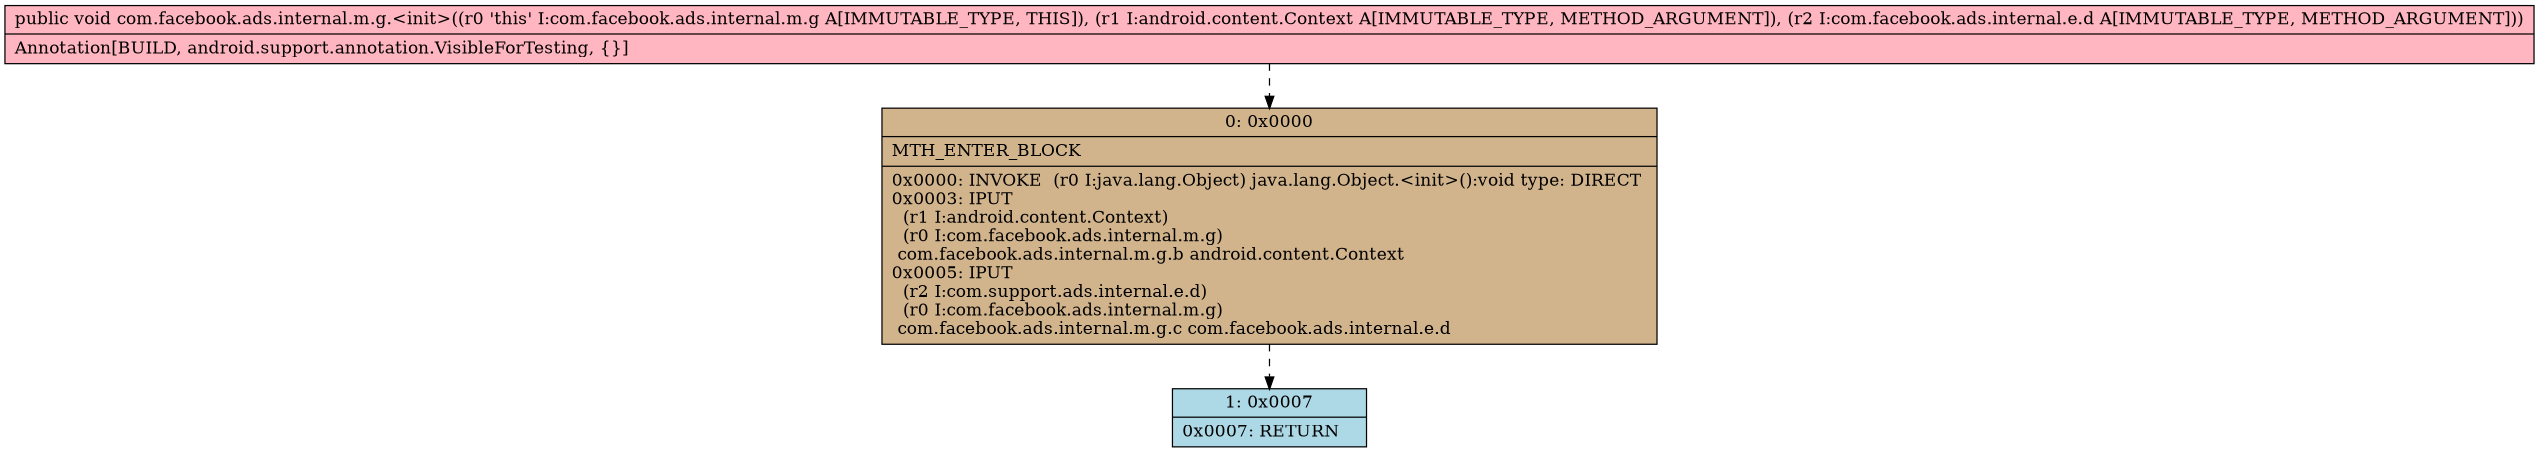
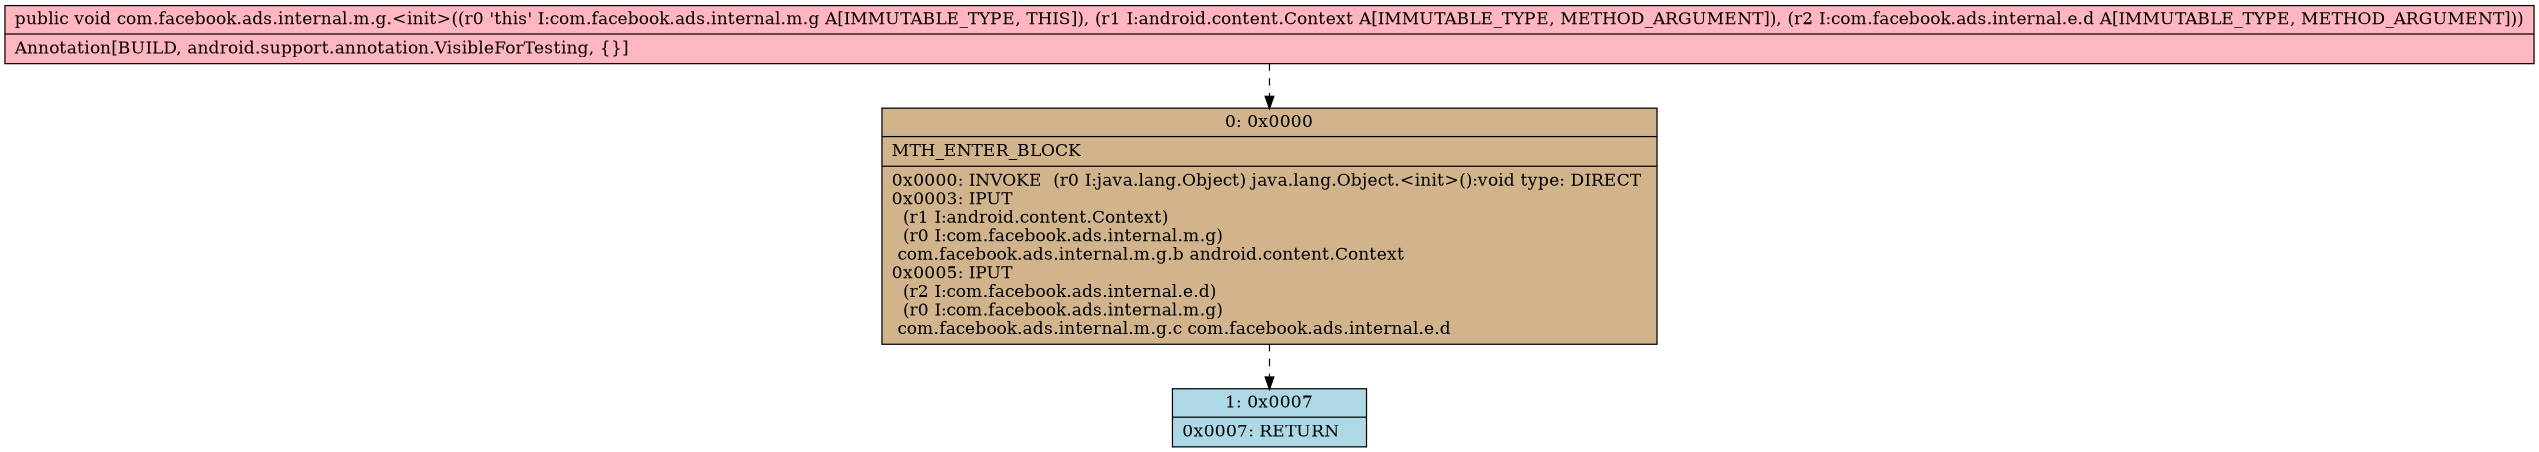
(1050, 292) -> (1054, 292)
